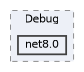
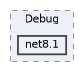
(42, 45) -> (42, 45)
